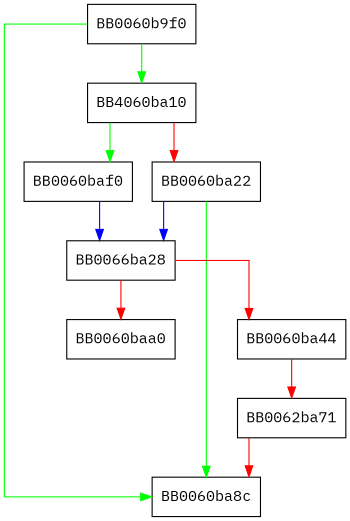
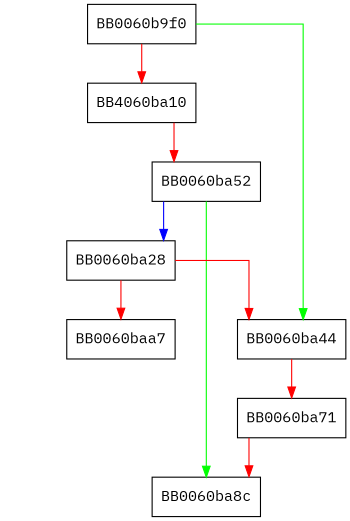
(142, 58) -> (142, 58)
(78, 182) -> none
(206, 182) -> (206, 182)
(121, 260) -> (121, 260)
(4, 287) -> (303, 113)
(121, 339) -> (121, 339)
(292, 418) -> (292, 418)
